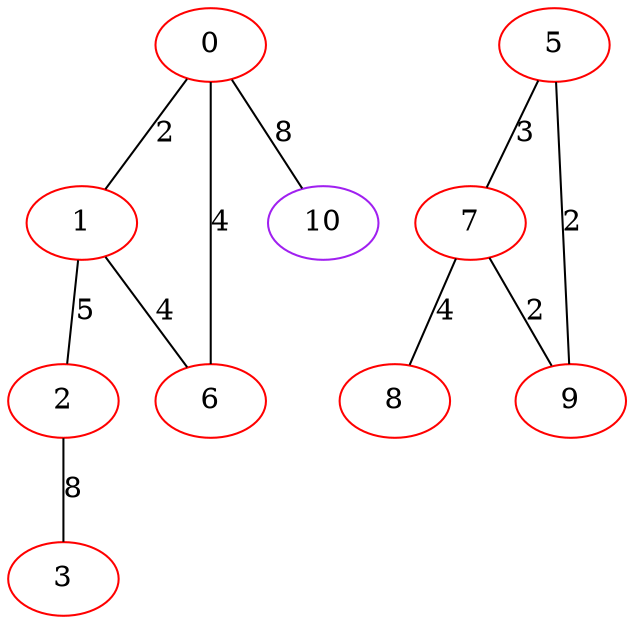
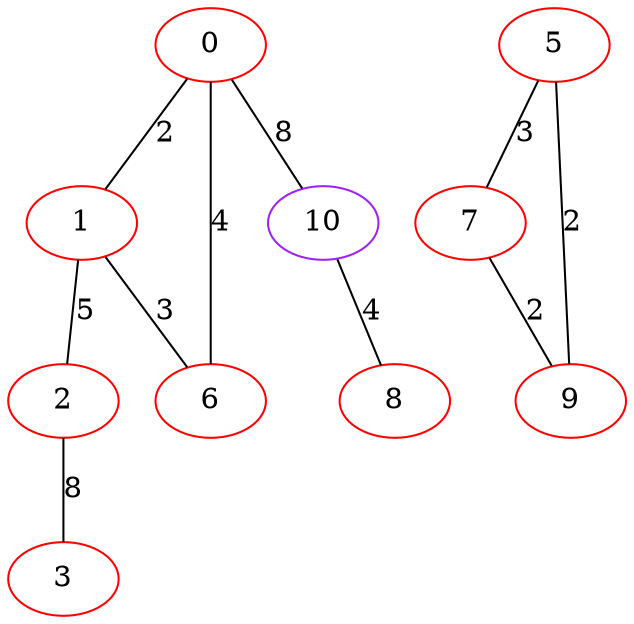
(166, 312) -> (166, 312)
(433, 312) -> (359, 312)
